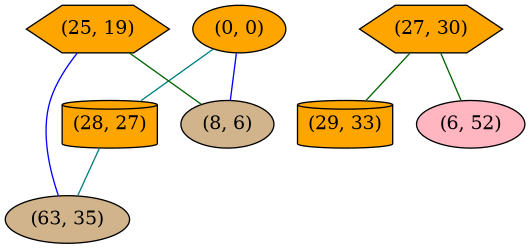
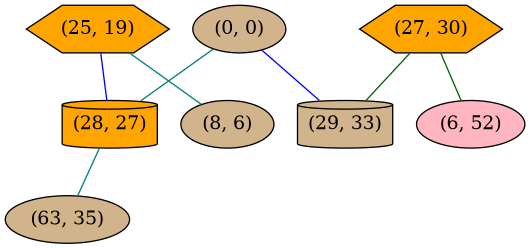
(239, 29) -> (239, 29)
(160, 75) -> (160, 75)
(233, 77) -> (291, 75)
(47, 121) -> (104, 77)
(345, 124) -> (345, 124)
